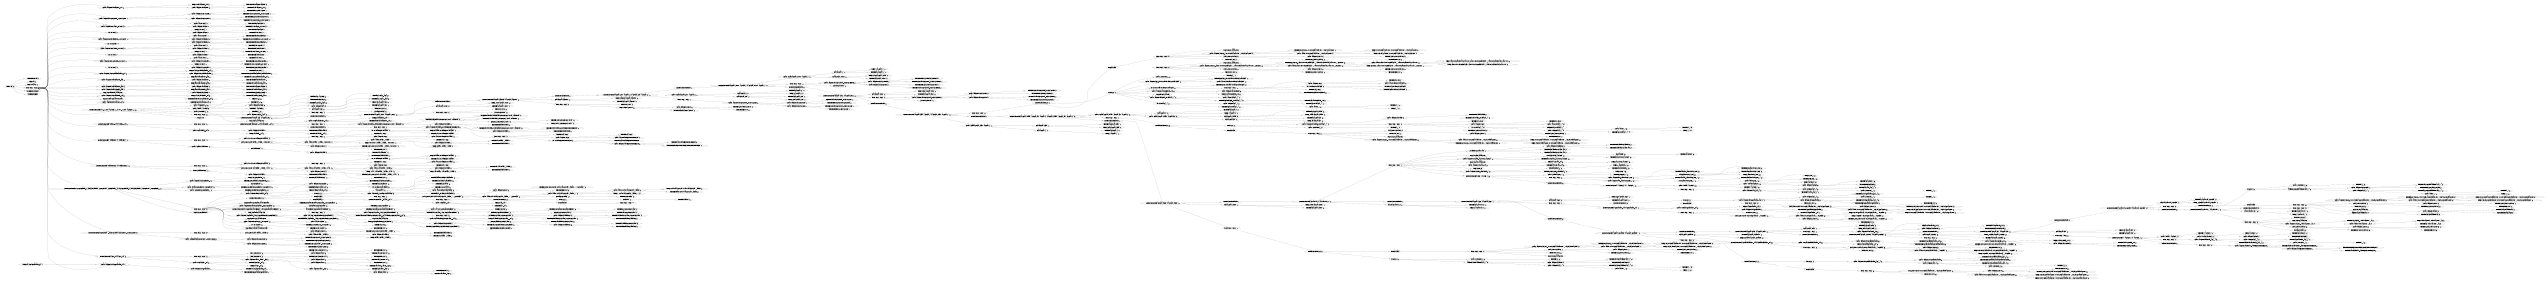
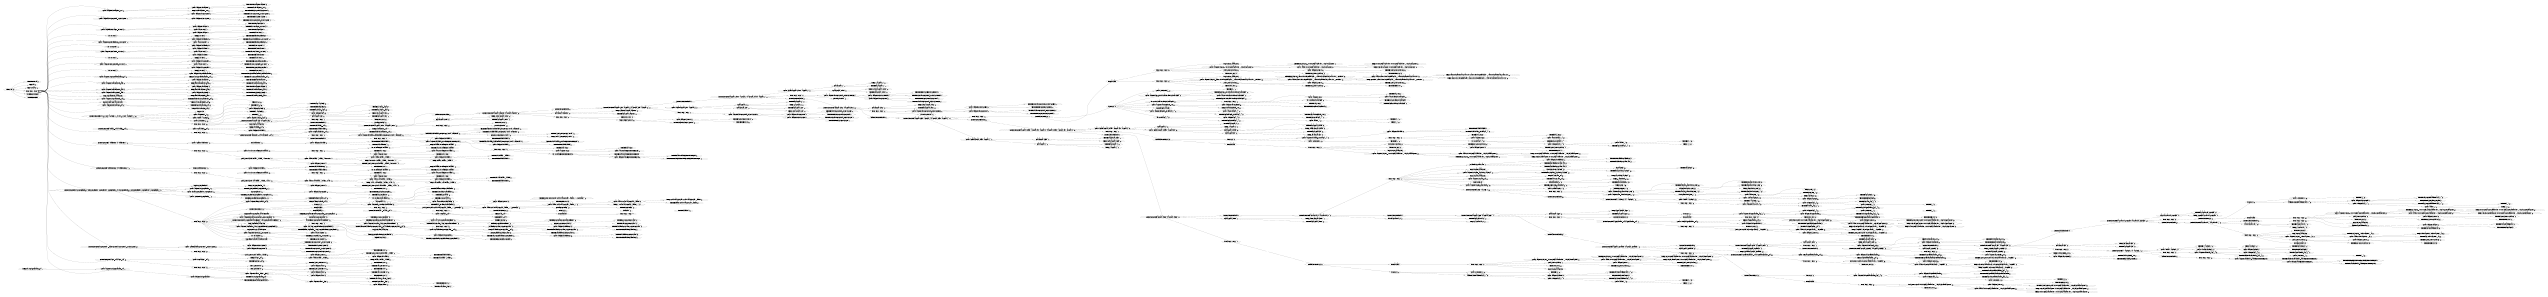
none -> (201, 109)
